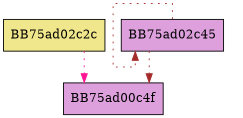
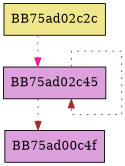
(84, 63) -> (38, 47)
